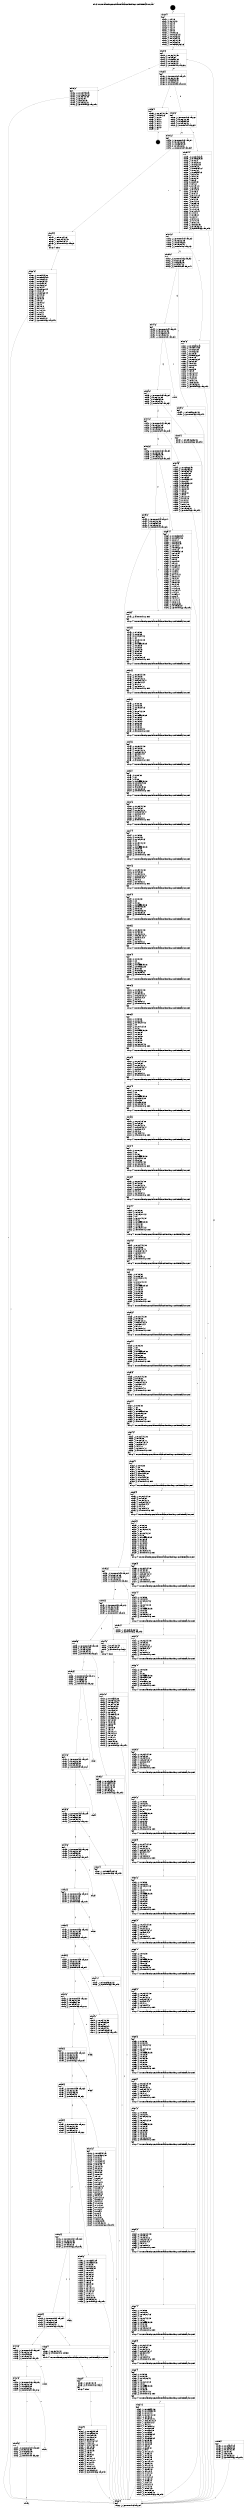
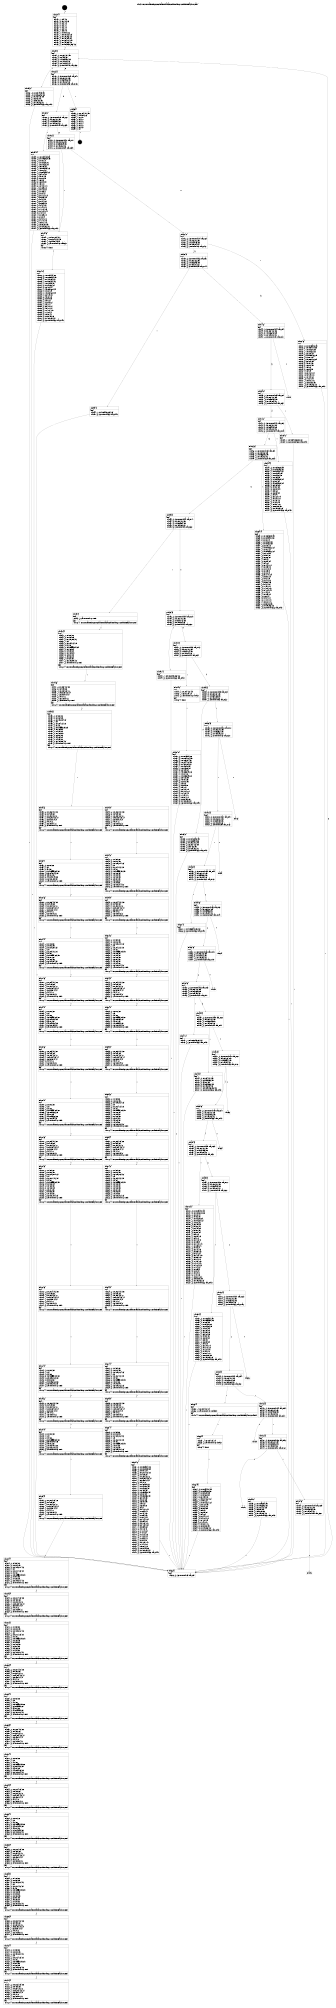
(163, 1678) -> none
